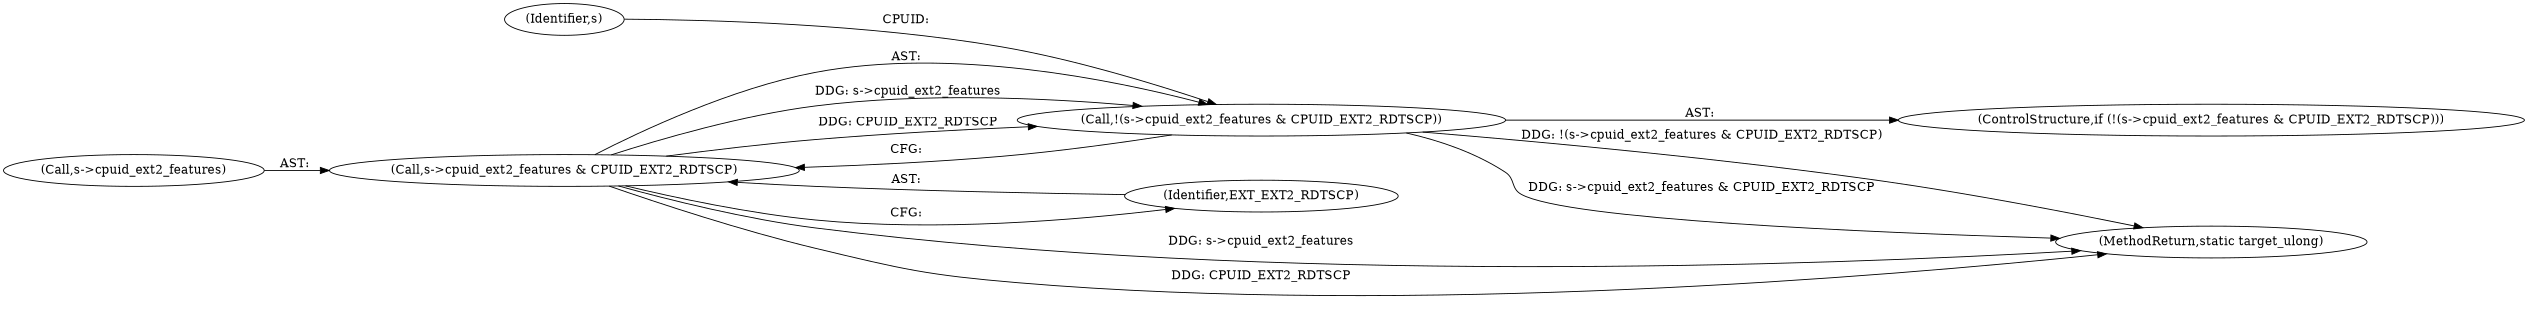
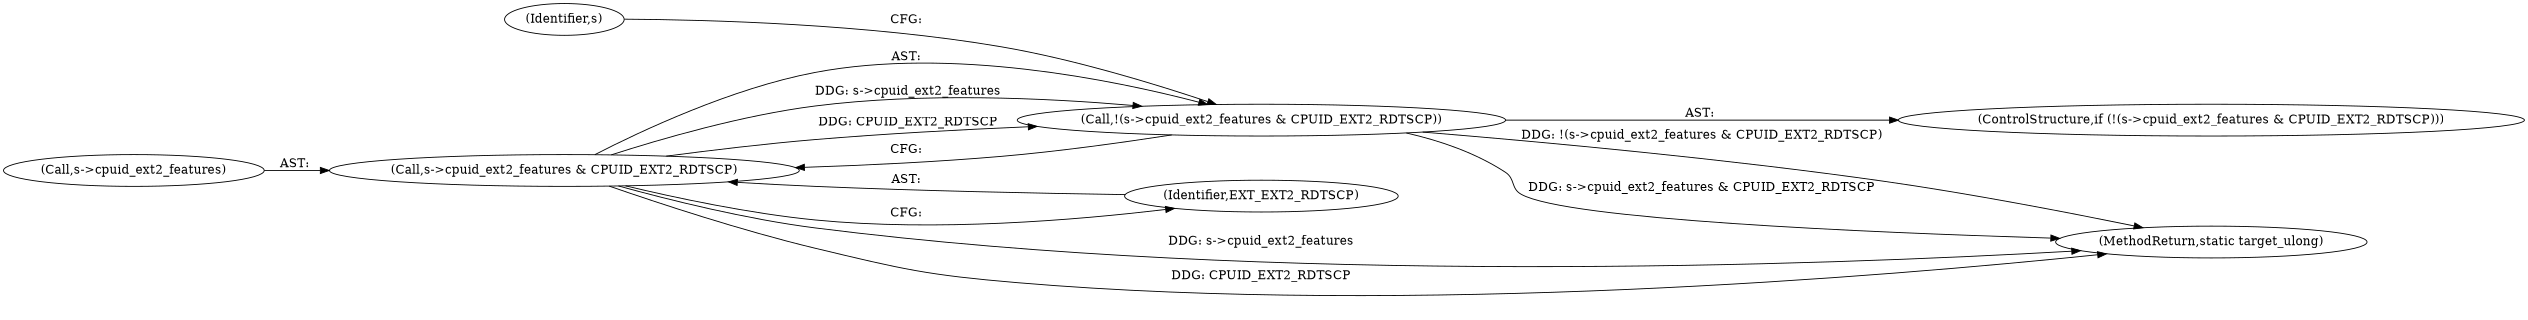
(908, 20) -> (908, 20)
